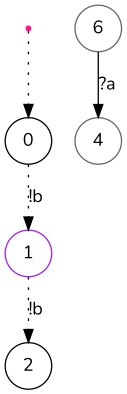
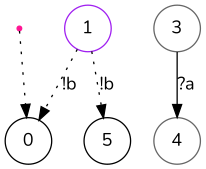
(98, 28) -> (177, 28)
(28, 191) -> (61, 79)
(28, 366) -> (107, 141)
